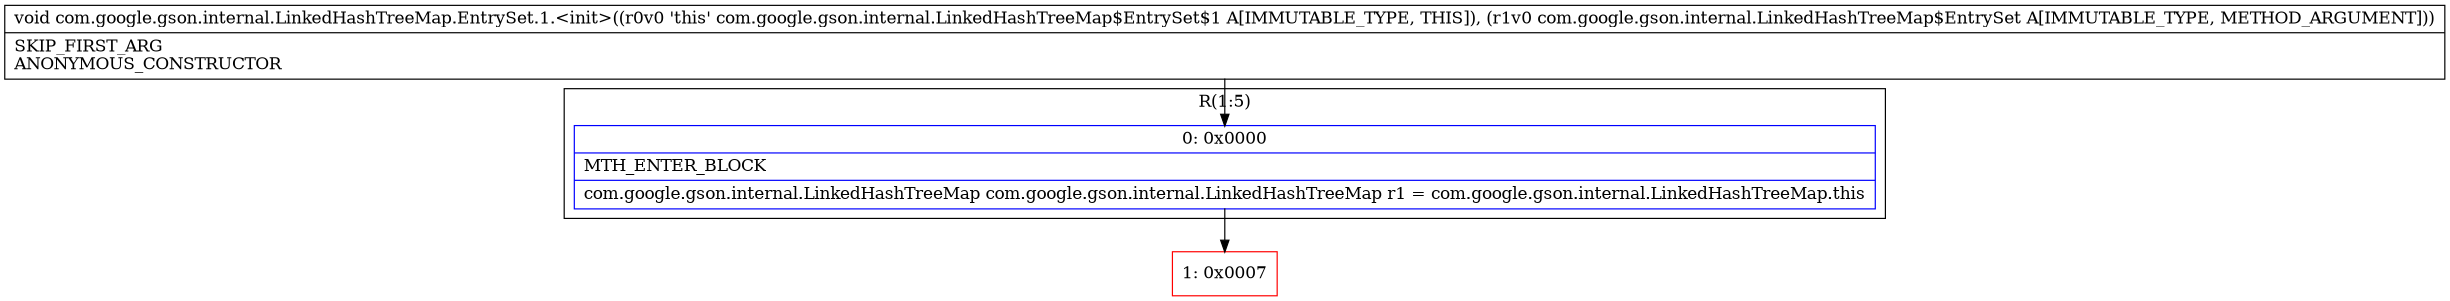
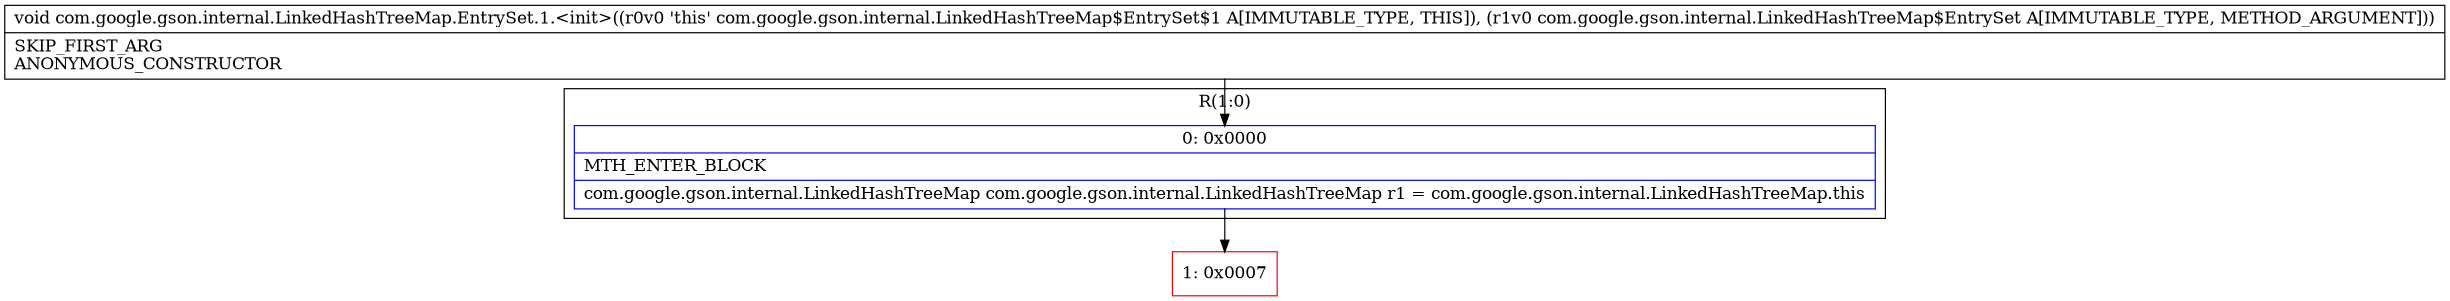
(1225, 102) -> (1225, 102)
